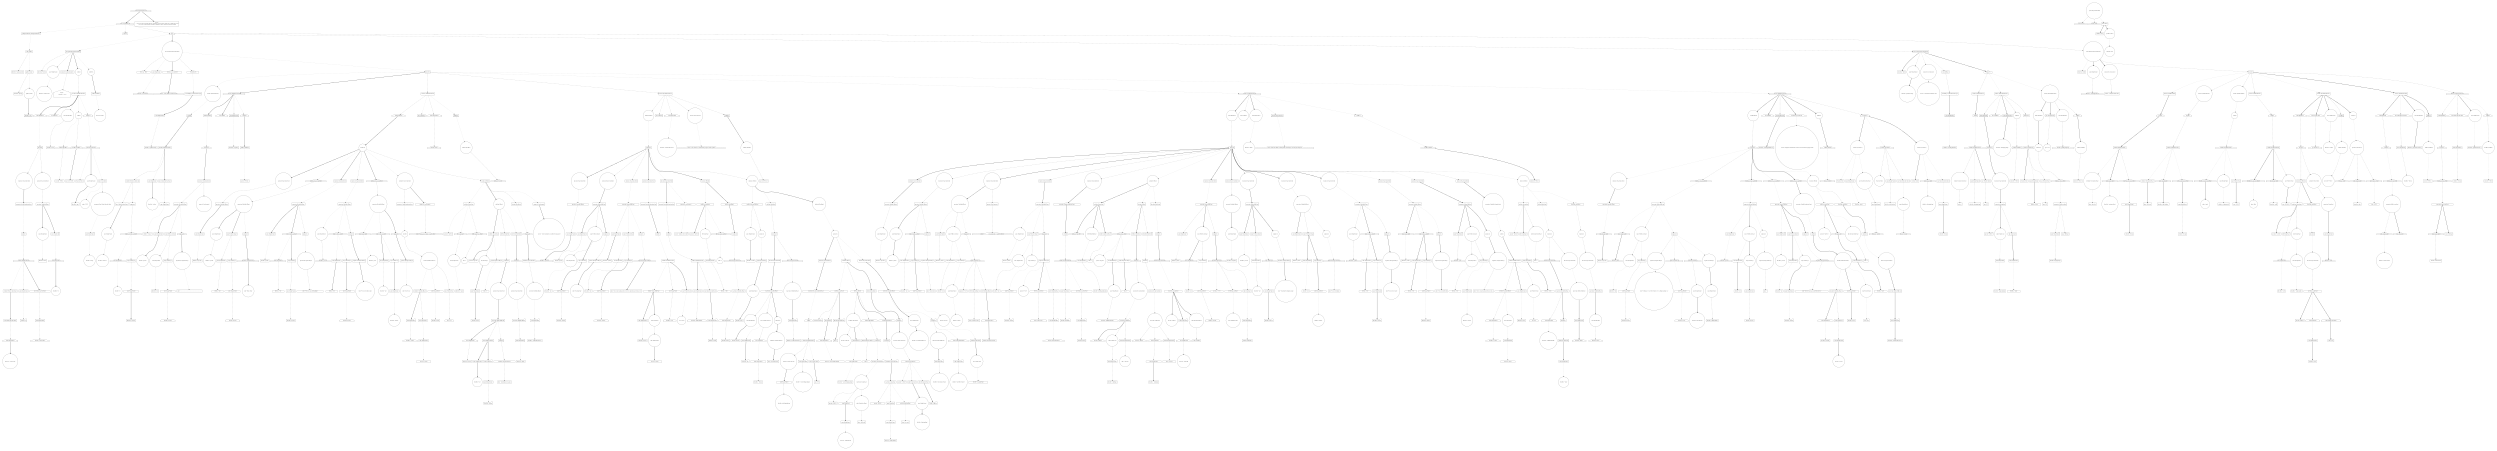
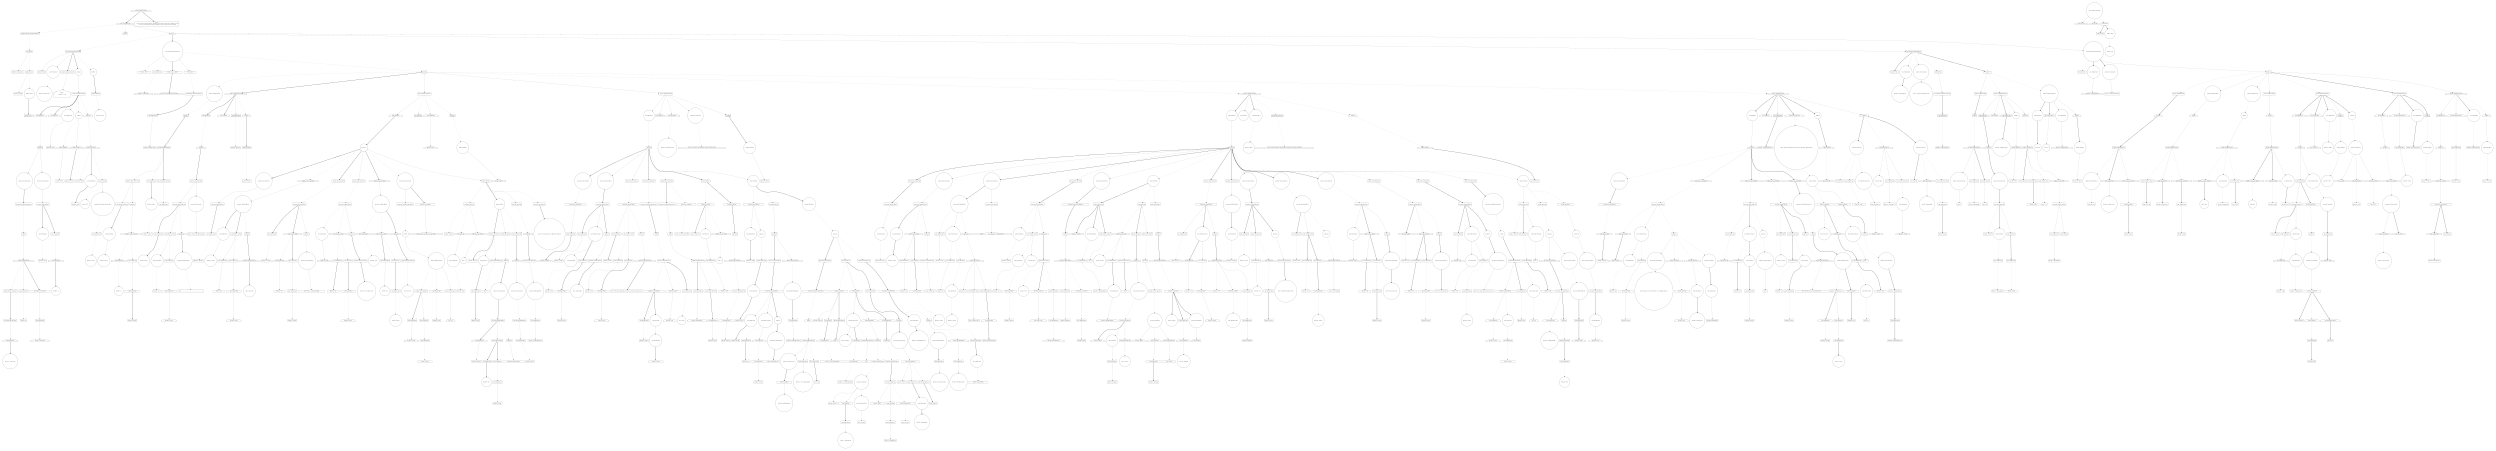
none -> (196, 234)
(504, 382) -> none
